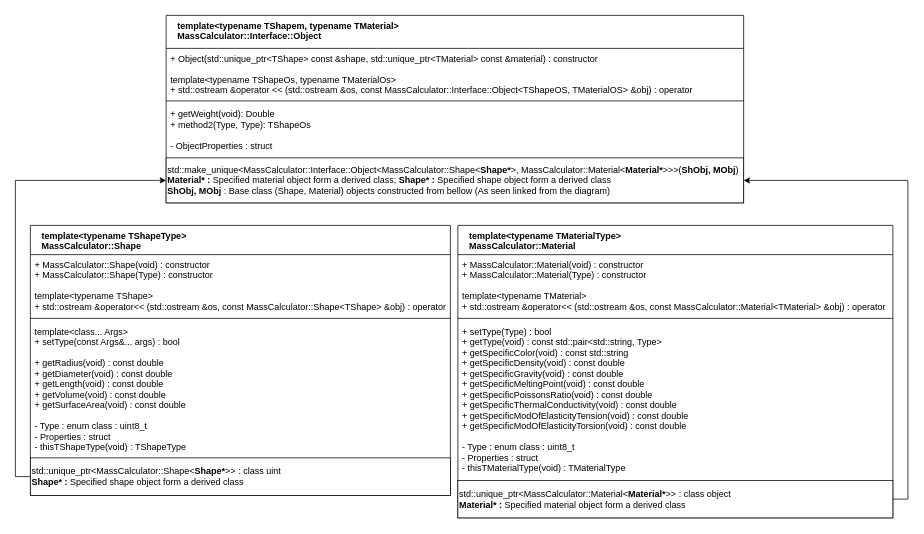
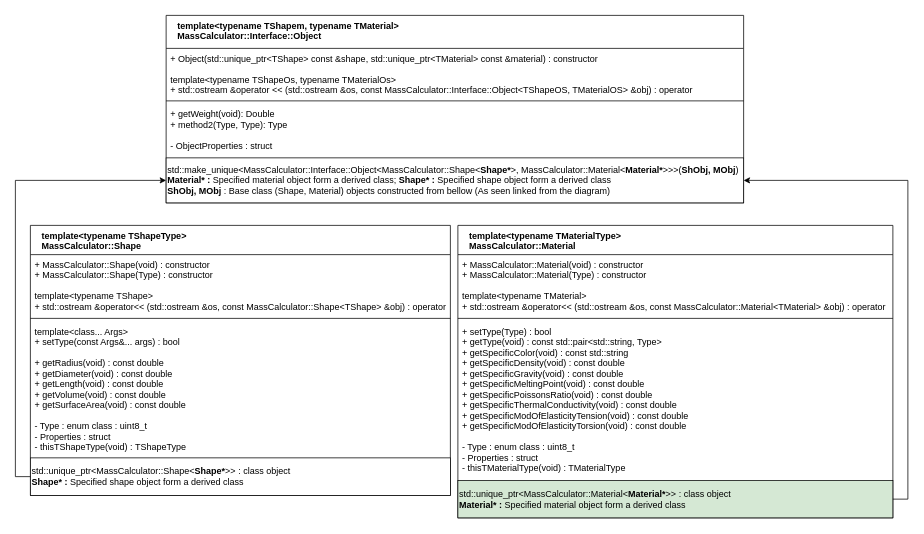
(226, 114) -> (226, 114)
(165, 477) -> (172, 477)
(675, 499) -> (675, 499)
